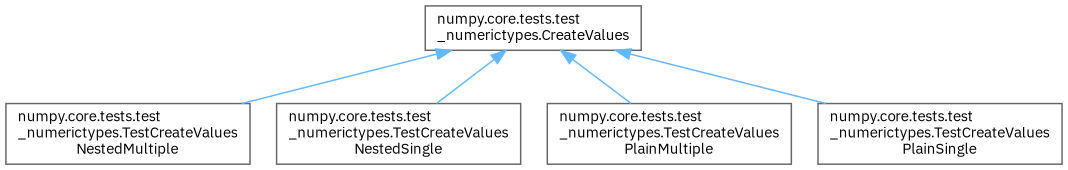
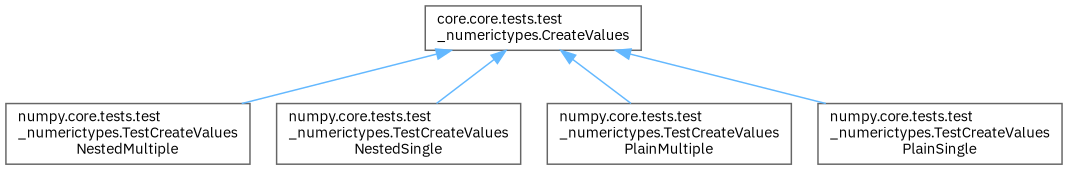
(533, 28) -> (533, 28)
